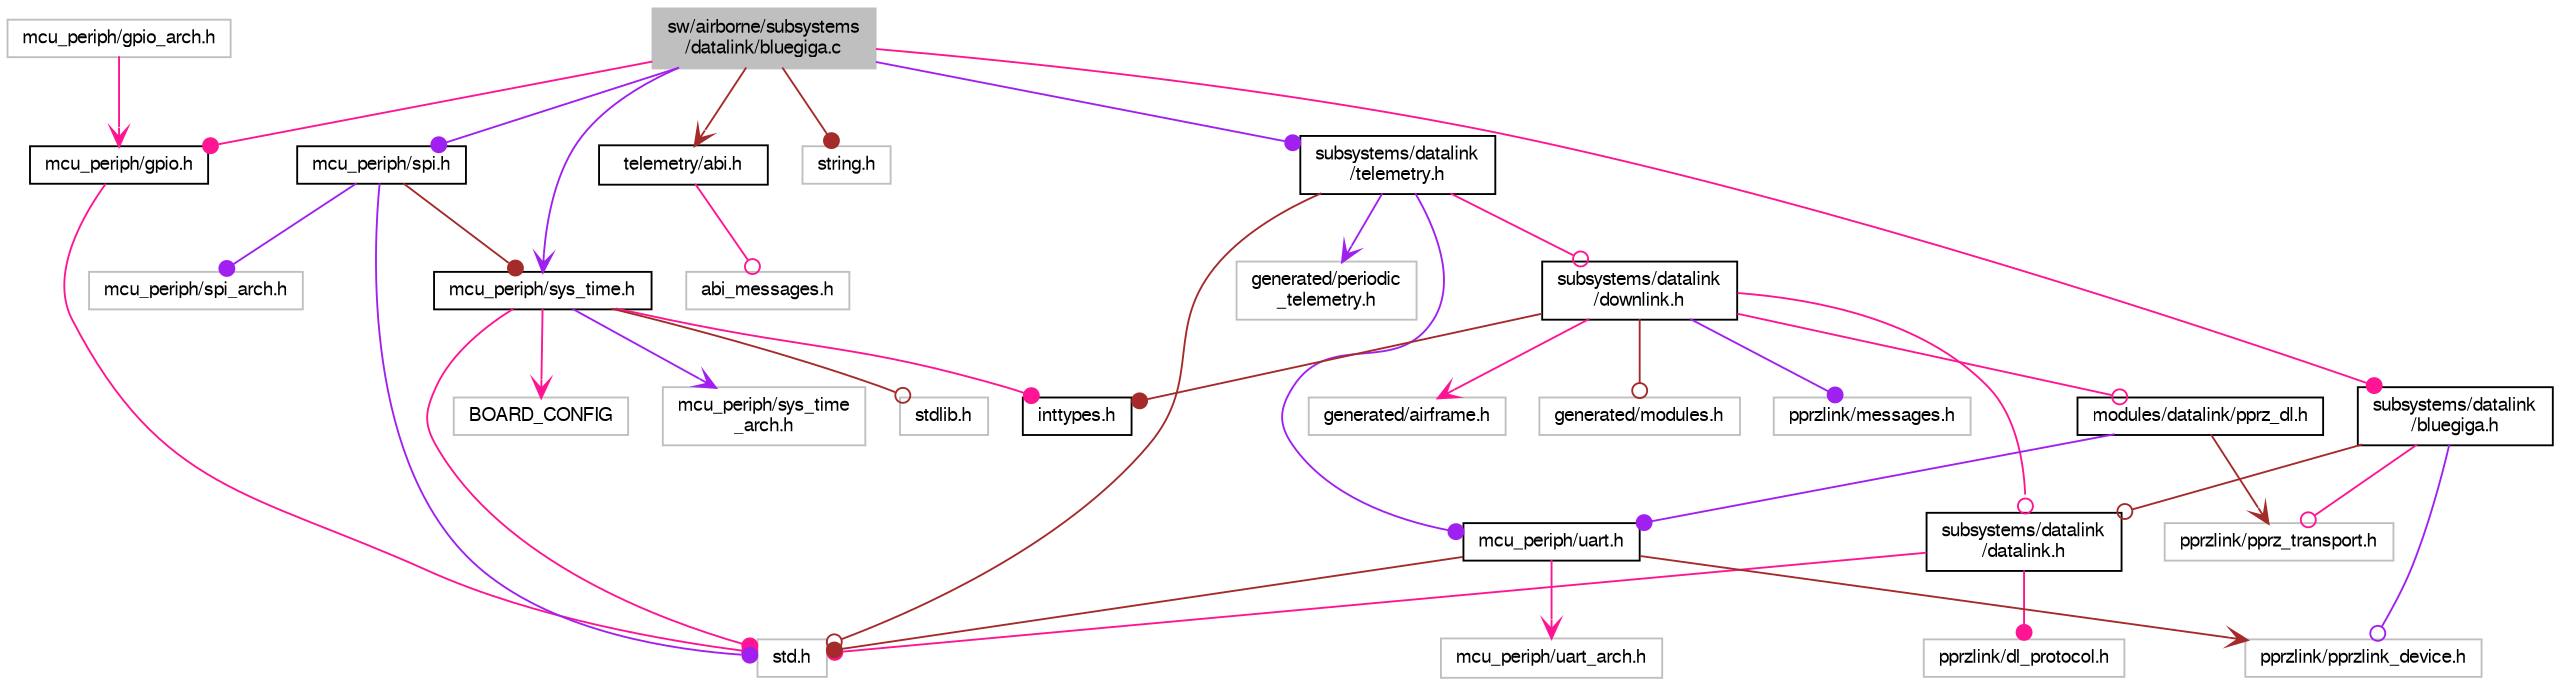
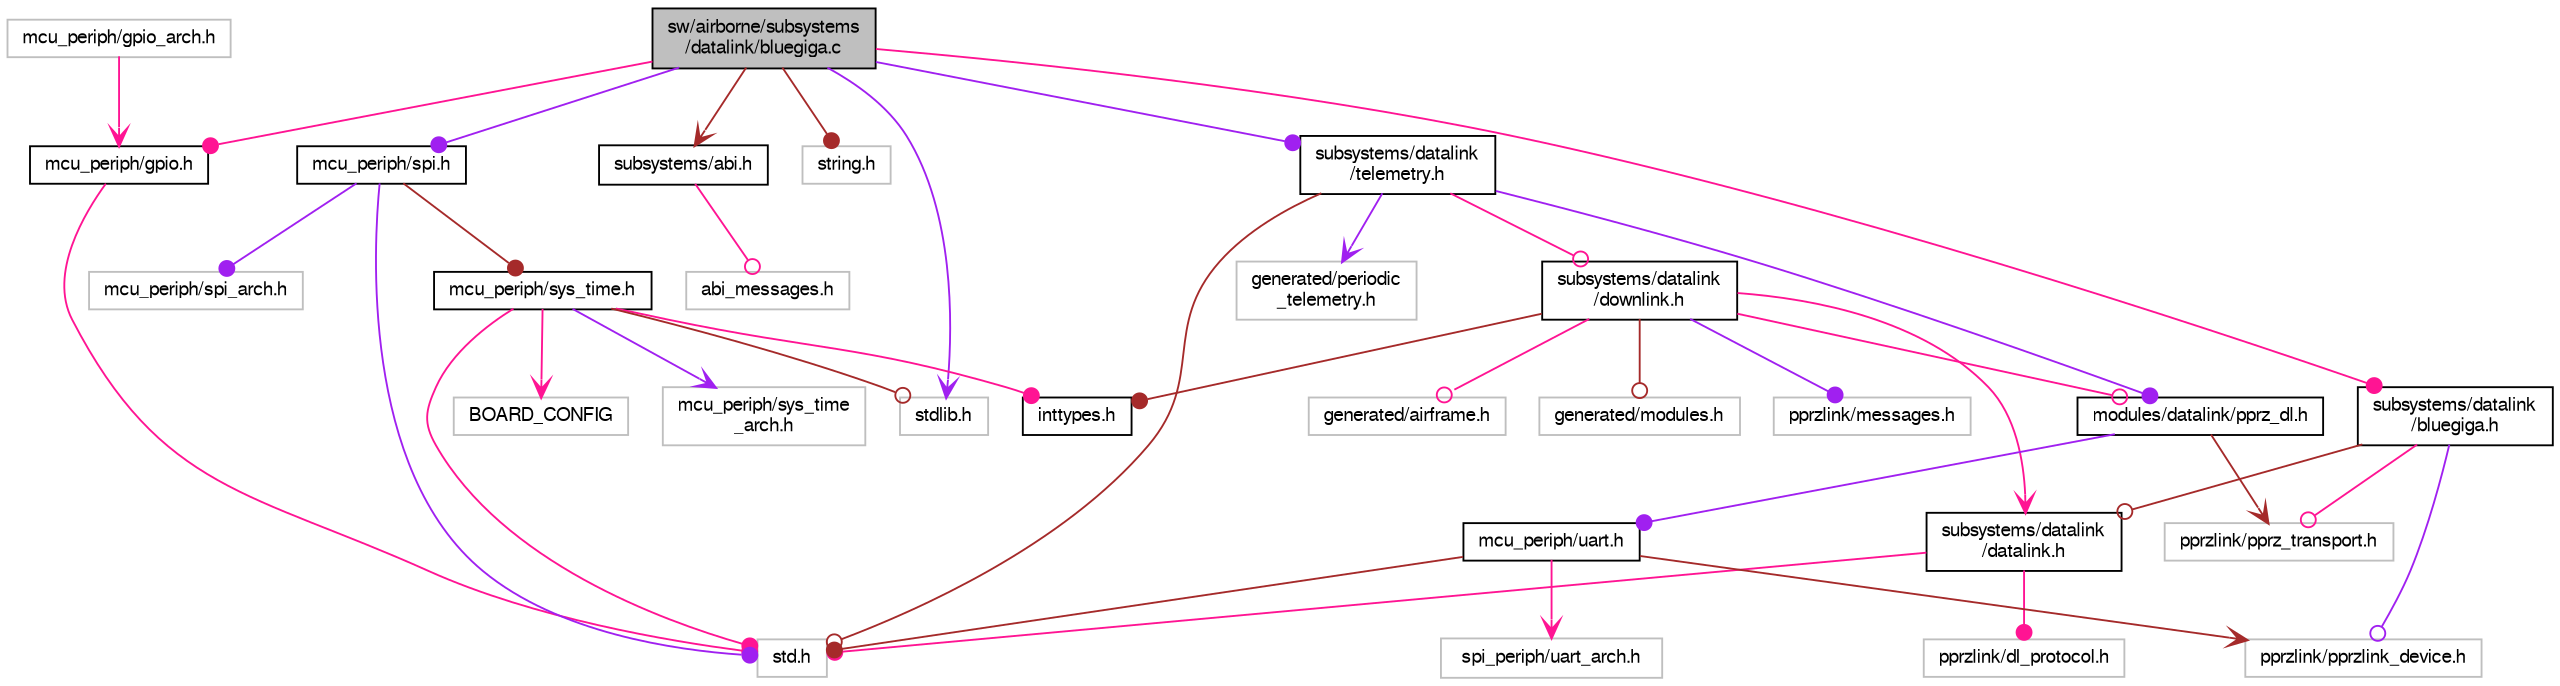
(764, 38) -> (764, 38)
(580, 138) -> (935, 203)
(683, 165) -> (683, 165)
(1925, 341) -> (1925, 341)
(1522, 354) -> (1522, 354)
(1301, 378) -> (1822, 283)
(1552, 658) -> (1552, 658)
